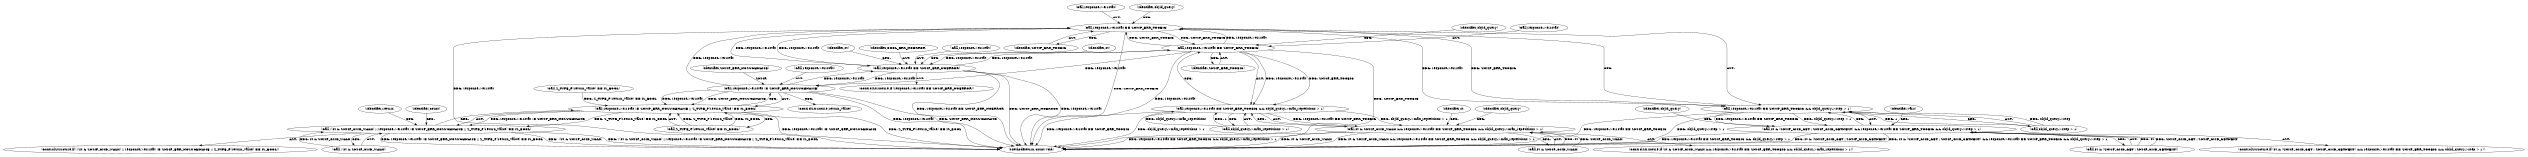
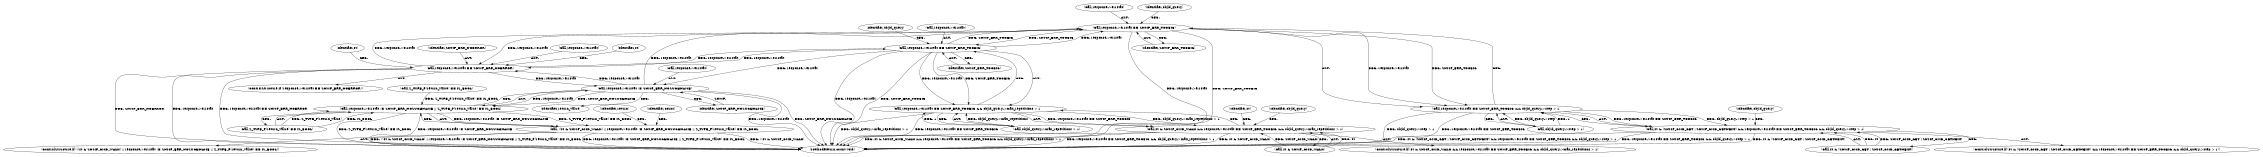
(898, 48) -> (457, 48)
none -> (688, 99)
(825, 109) -> (561, 109)
(1903, 109) -> none
(359, 150) -> none
